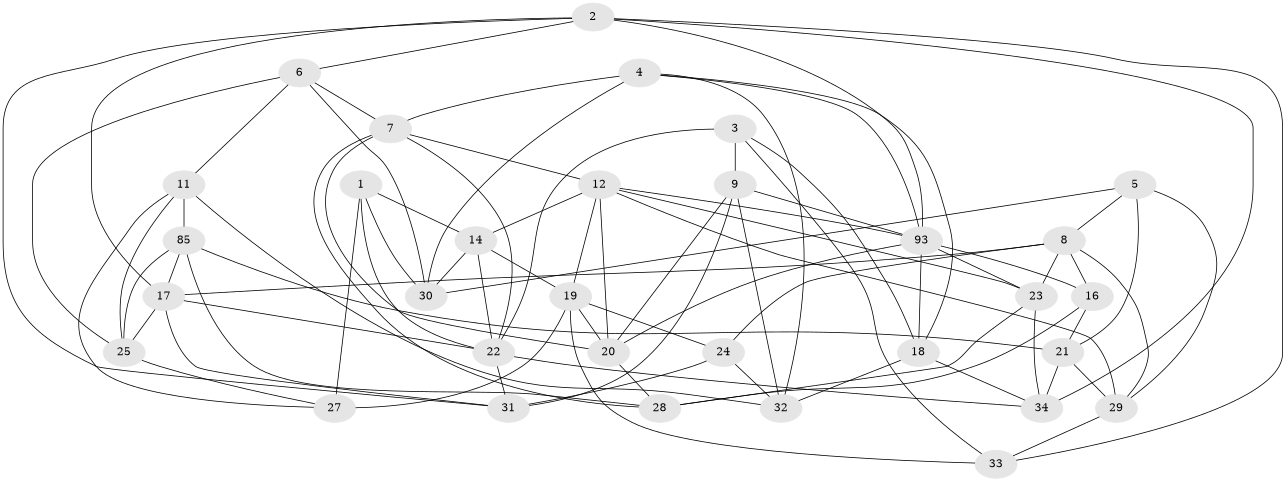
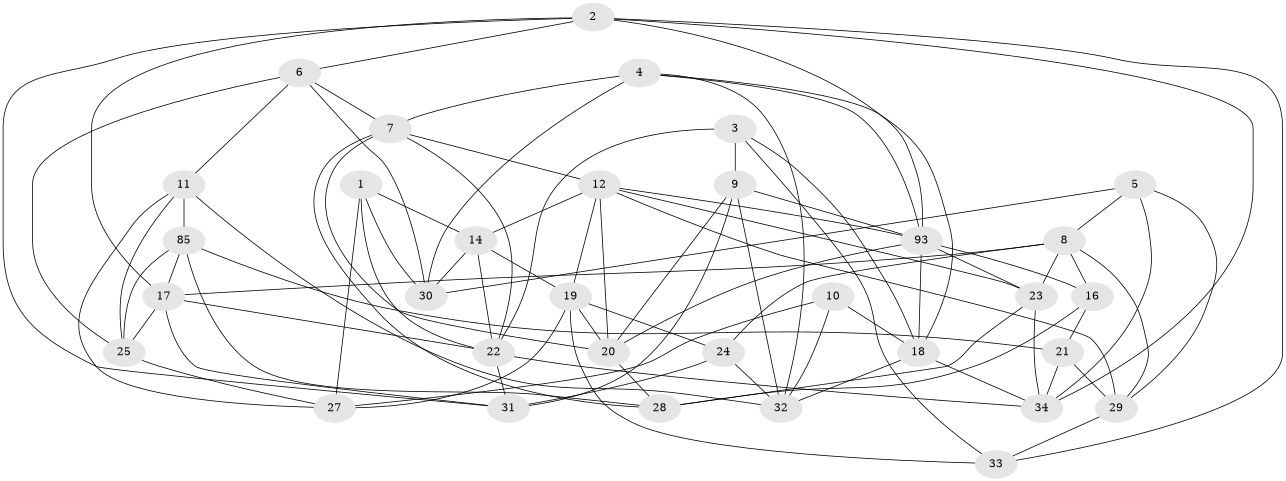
(1132, 282) -> (1133, 318)
none -> (833, 297)
